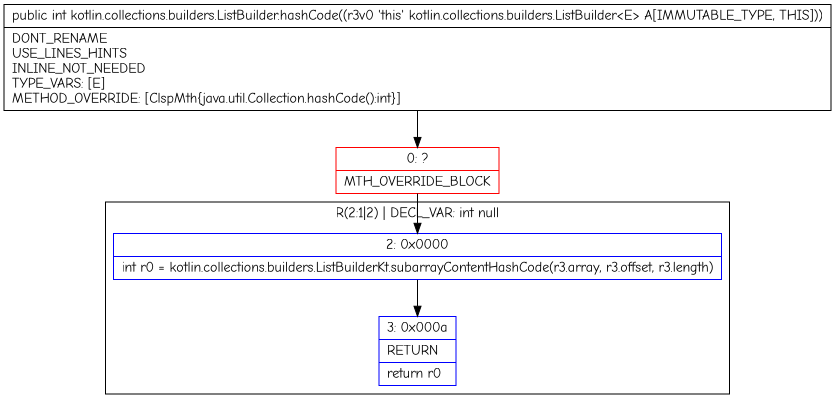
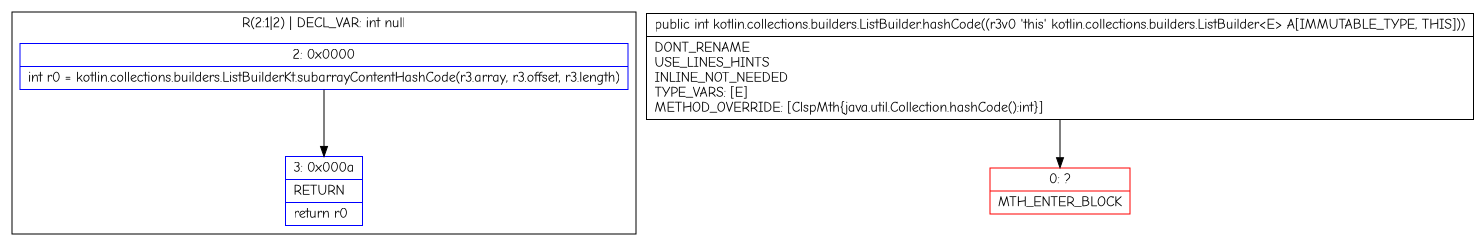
(418, 182) -> (1060, 202)
(418, 208) -> none
